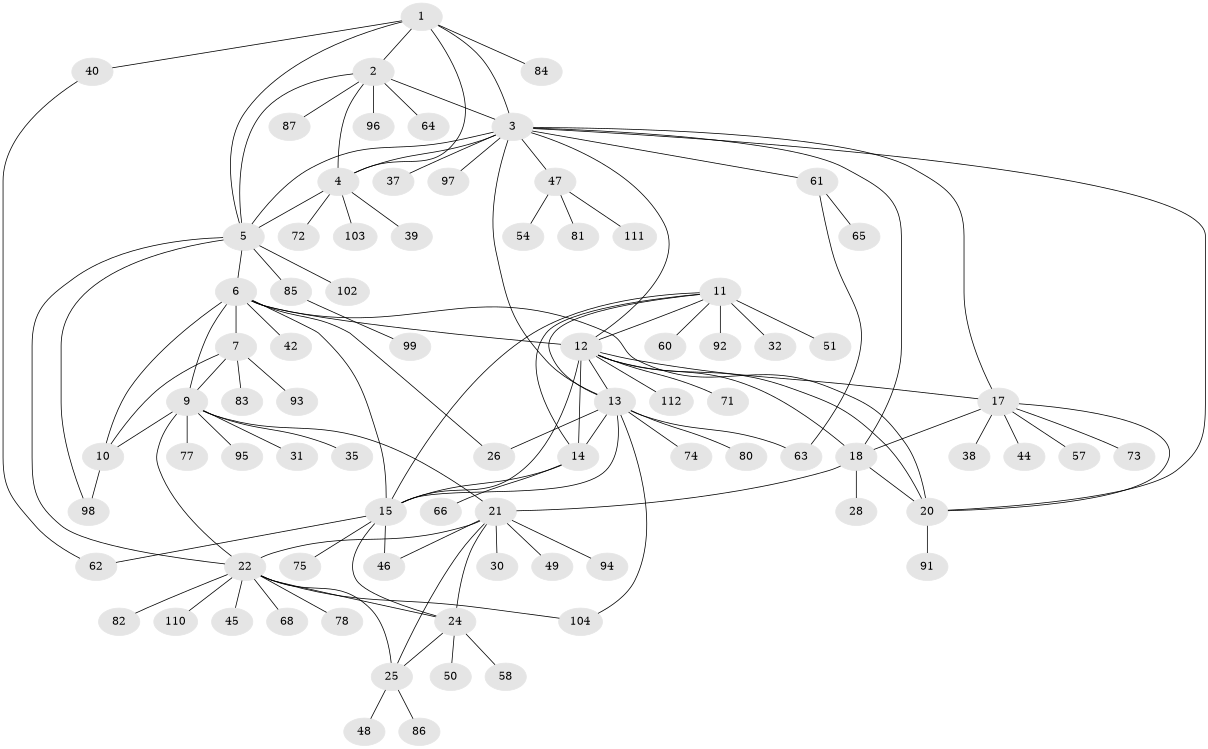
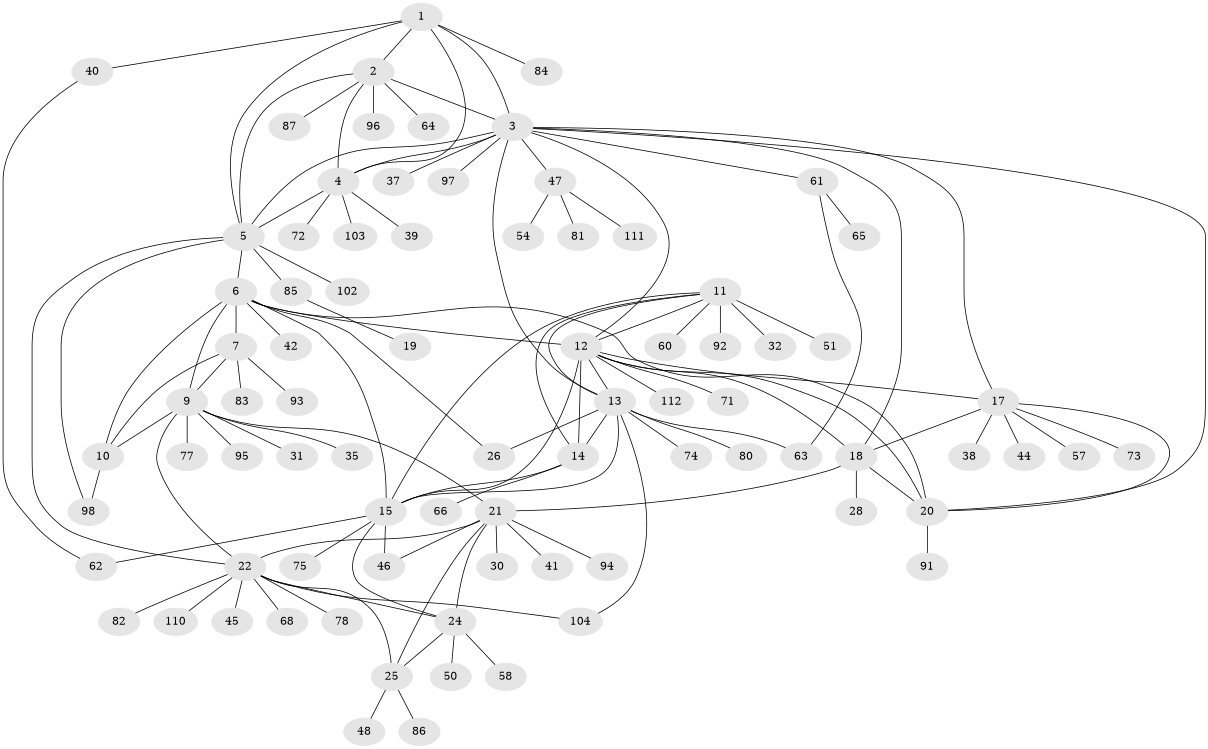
(410, 347) -> (410, 347)
(552, 567) -> (552, 567)
